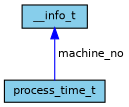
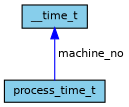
(55, 17) -> (55, 17)
